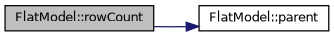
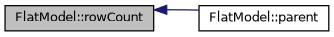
(170, 27) -> (183, 10)
